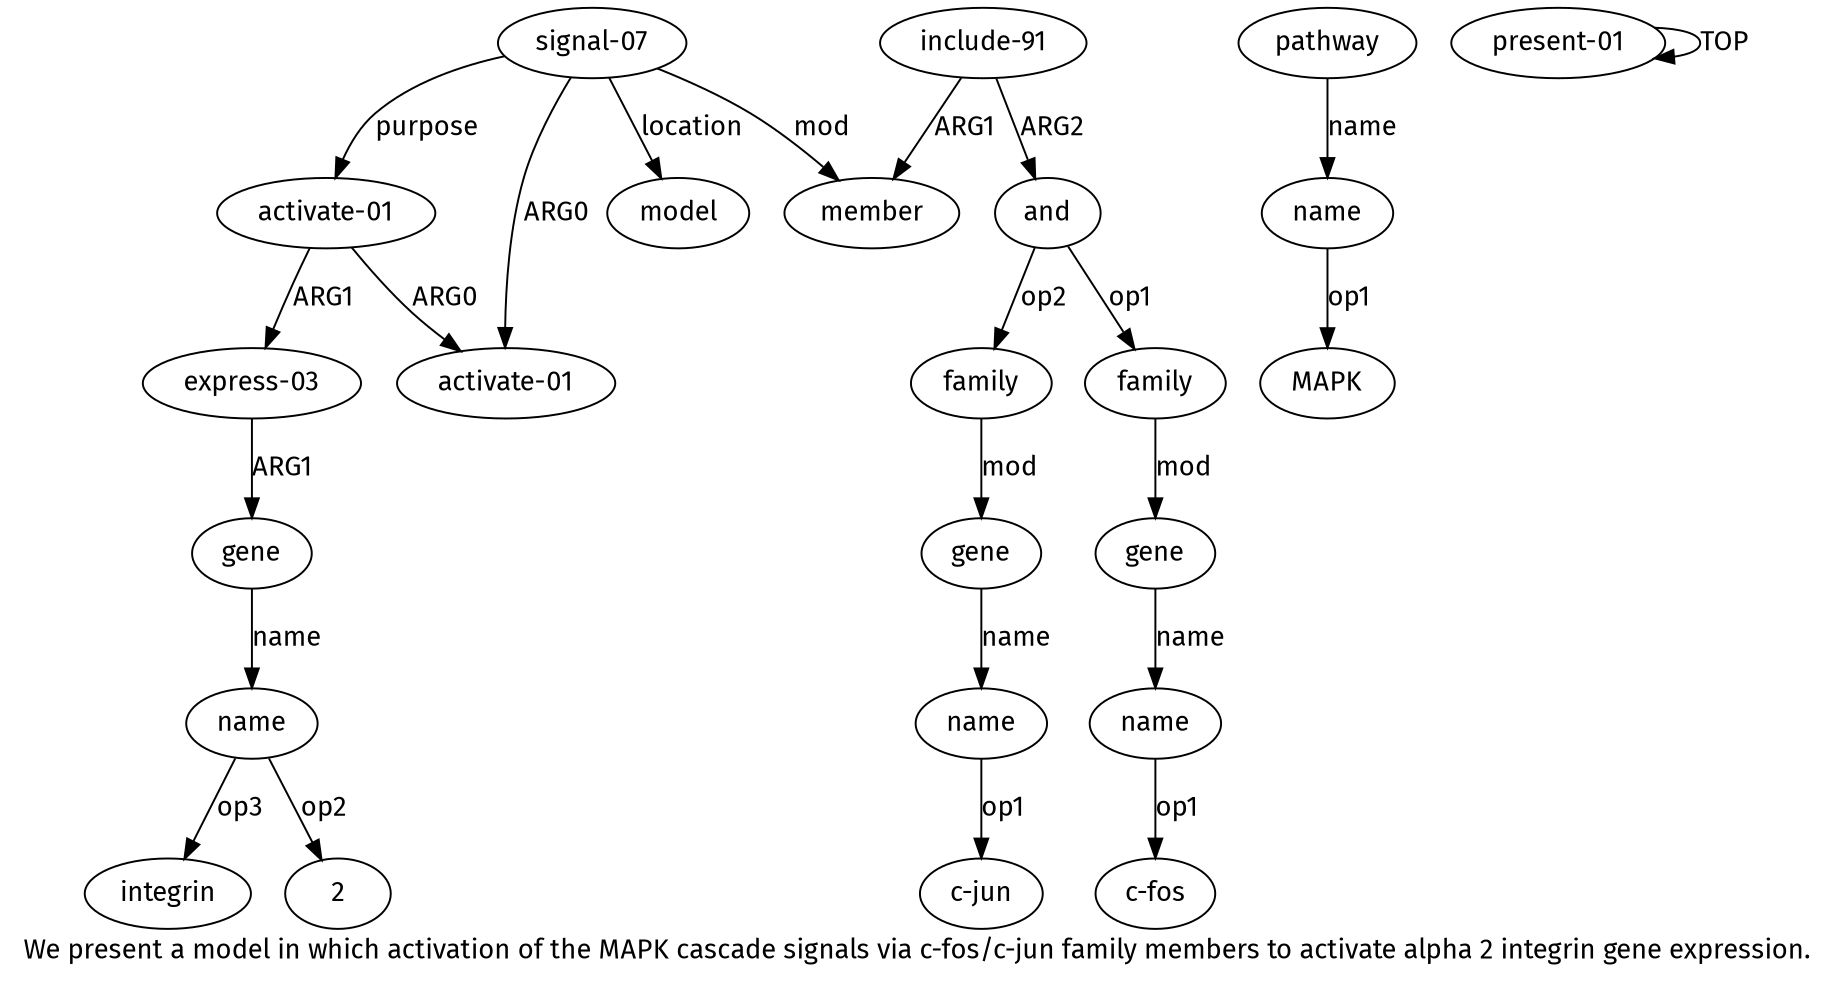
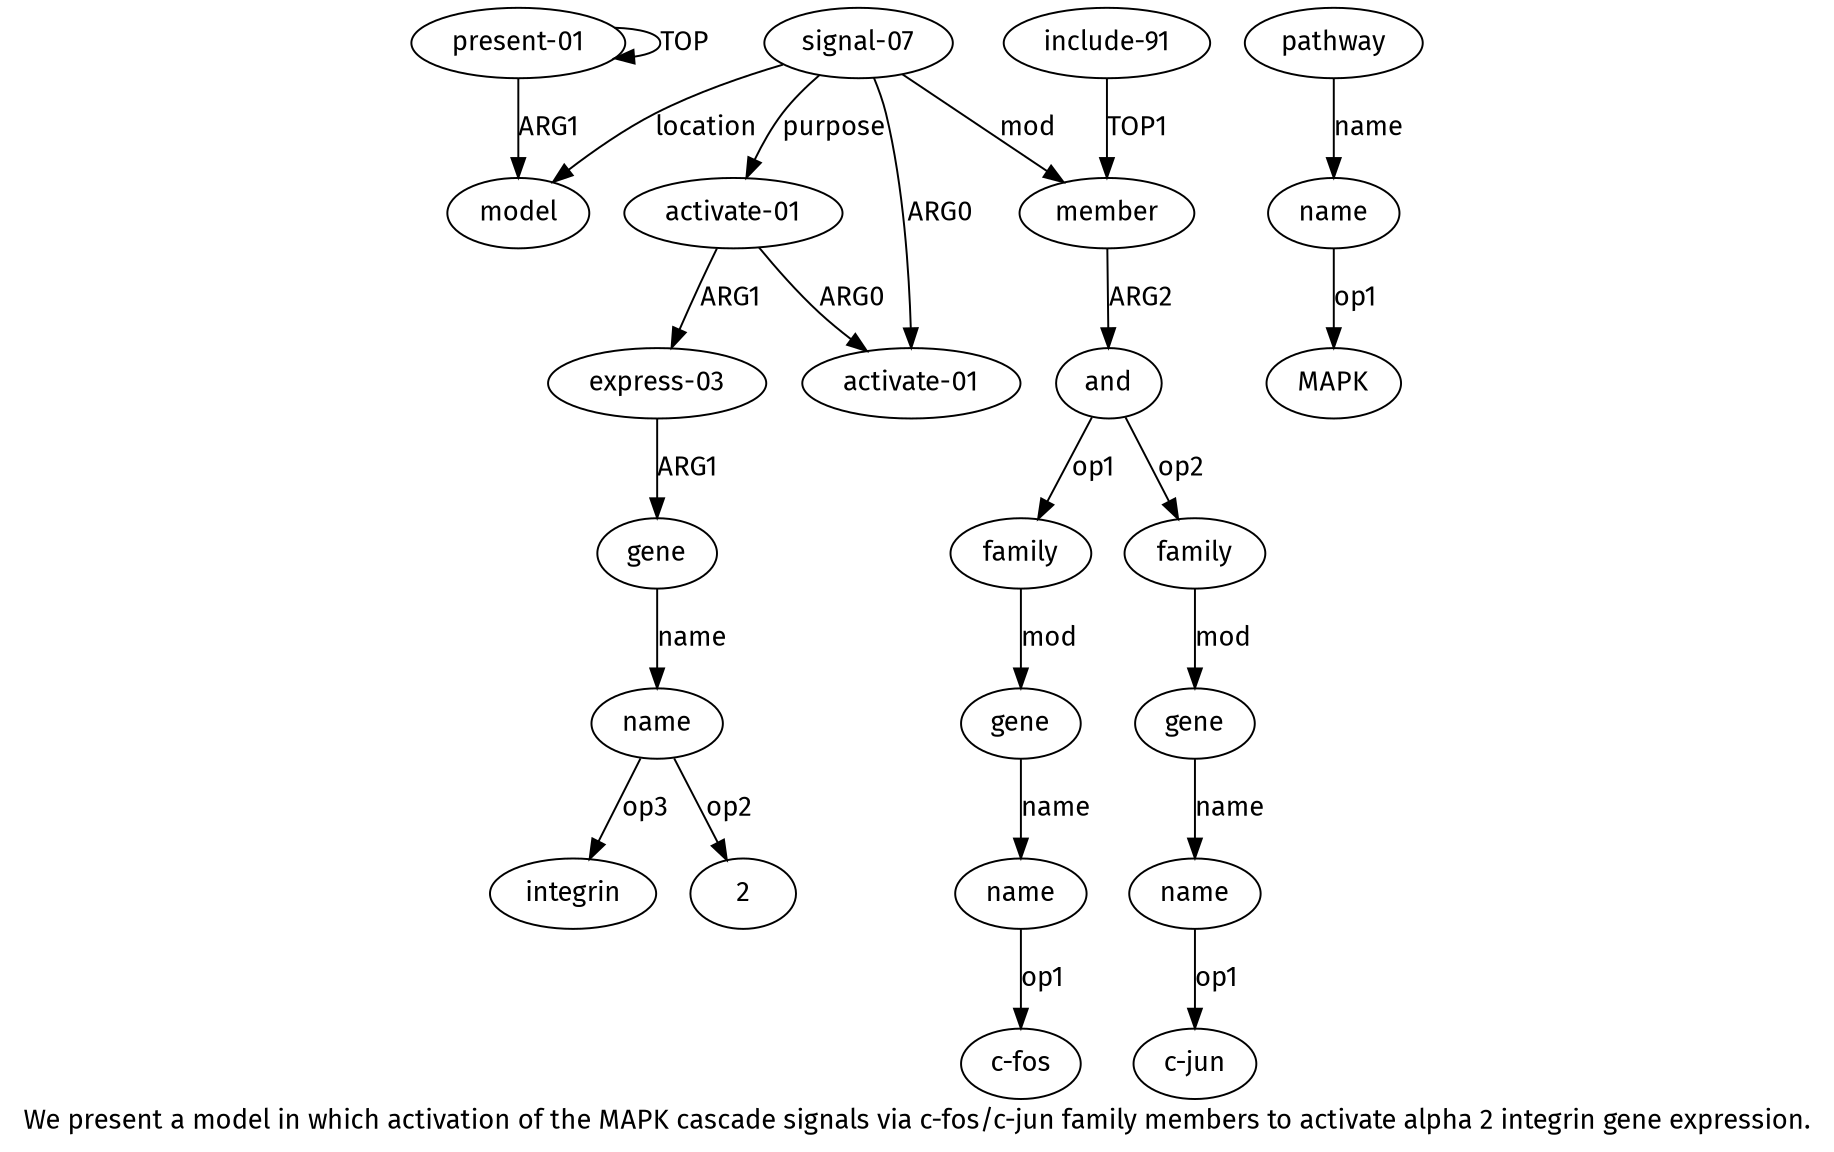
none -> (518, 118)
(1012, 119) -> (1108, 288)
(965, 128) -> (1137, 128)
